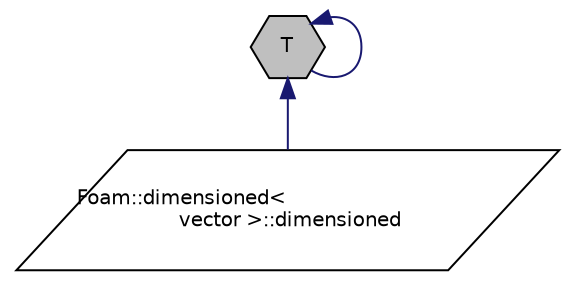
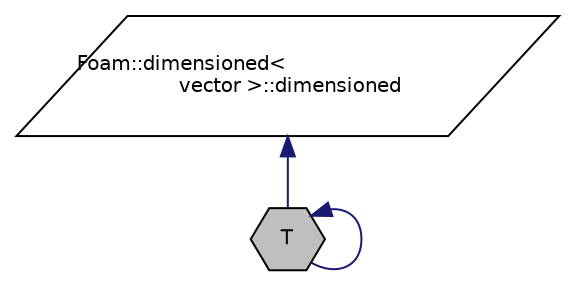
(288, 124) -> (288, 182)
